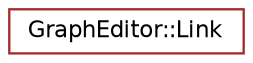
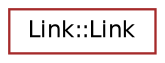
(126, 31) -> (82, 31)
